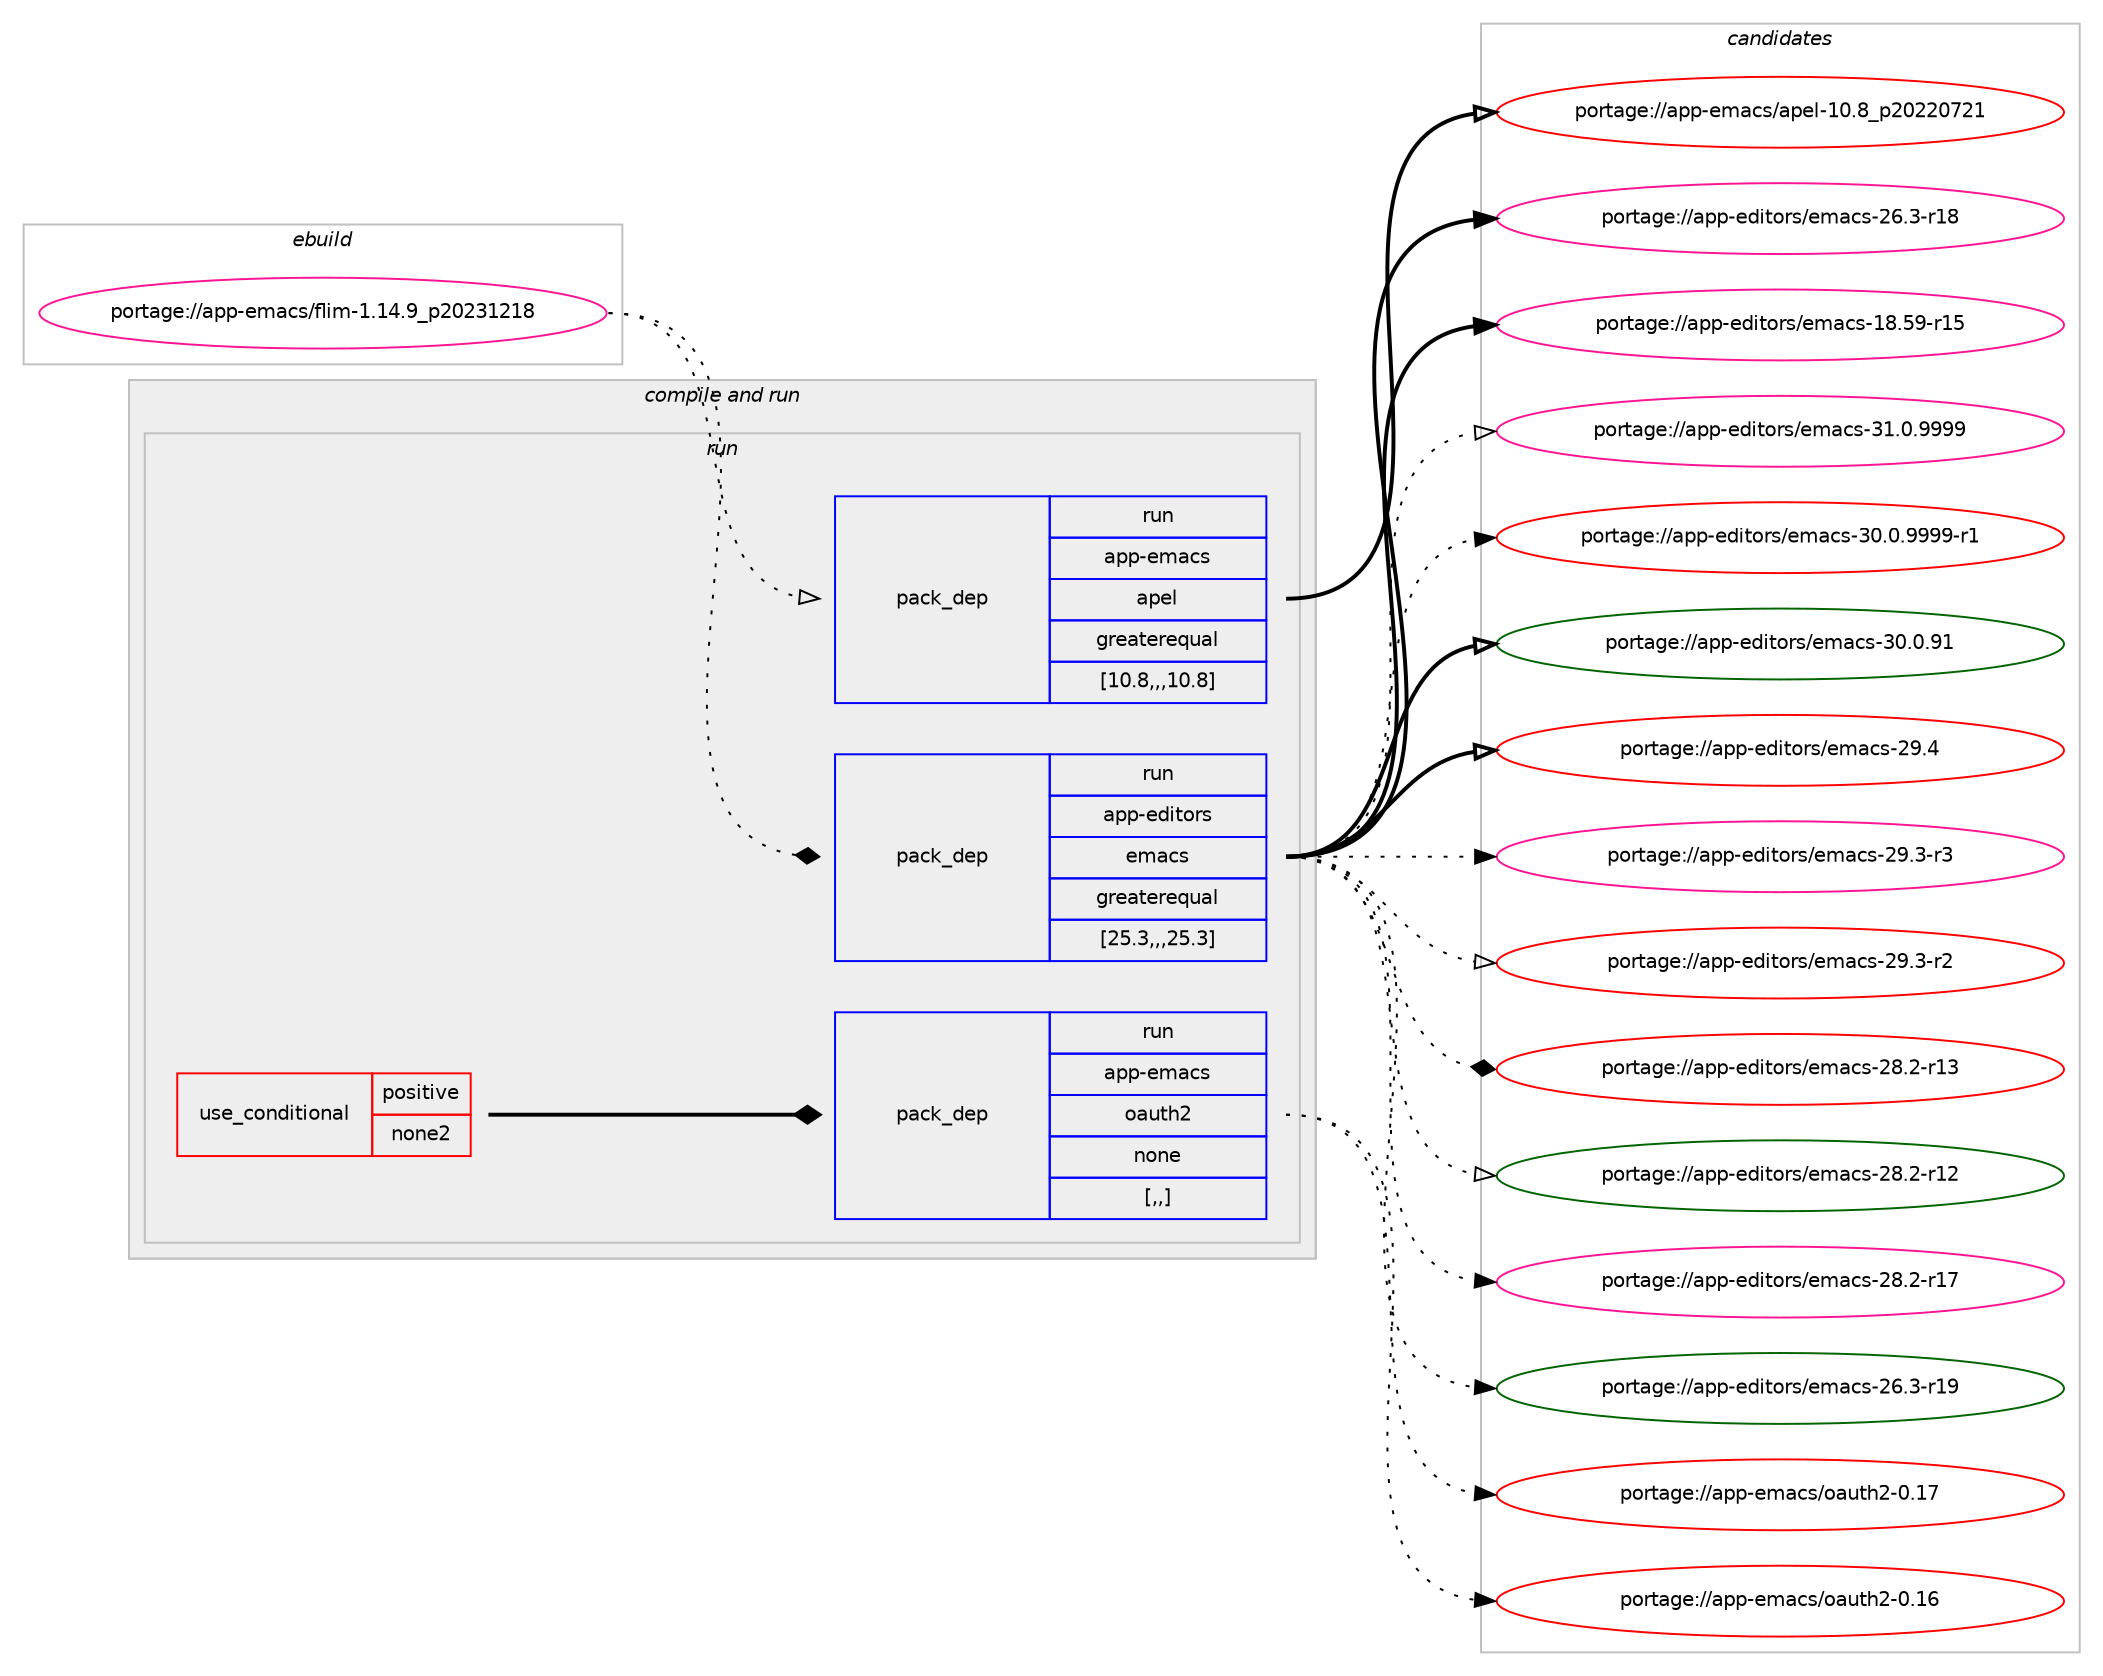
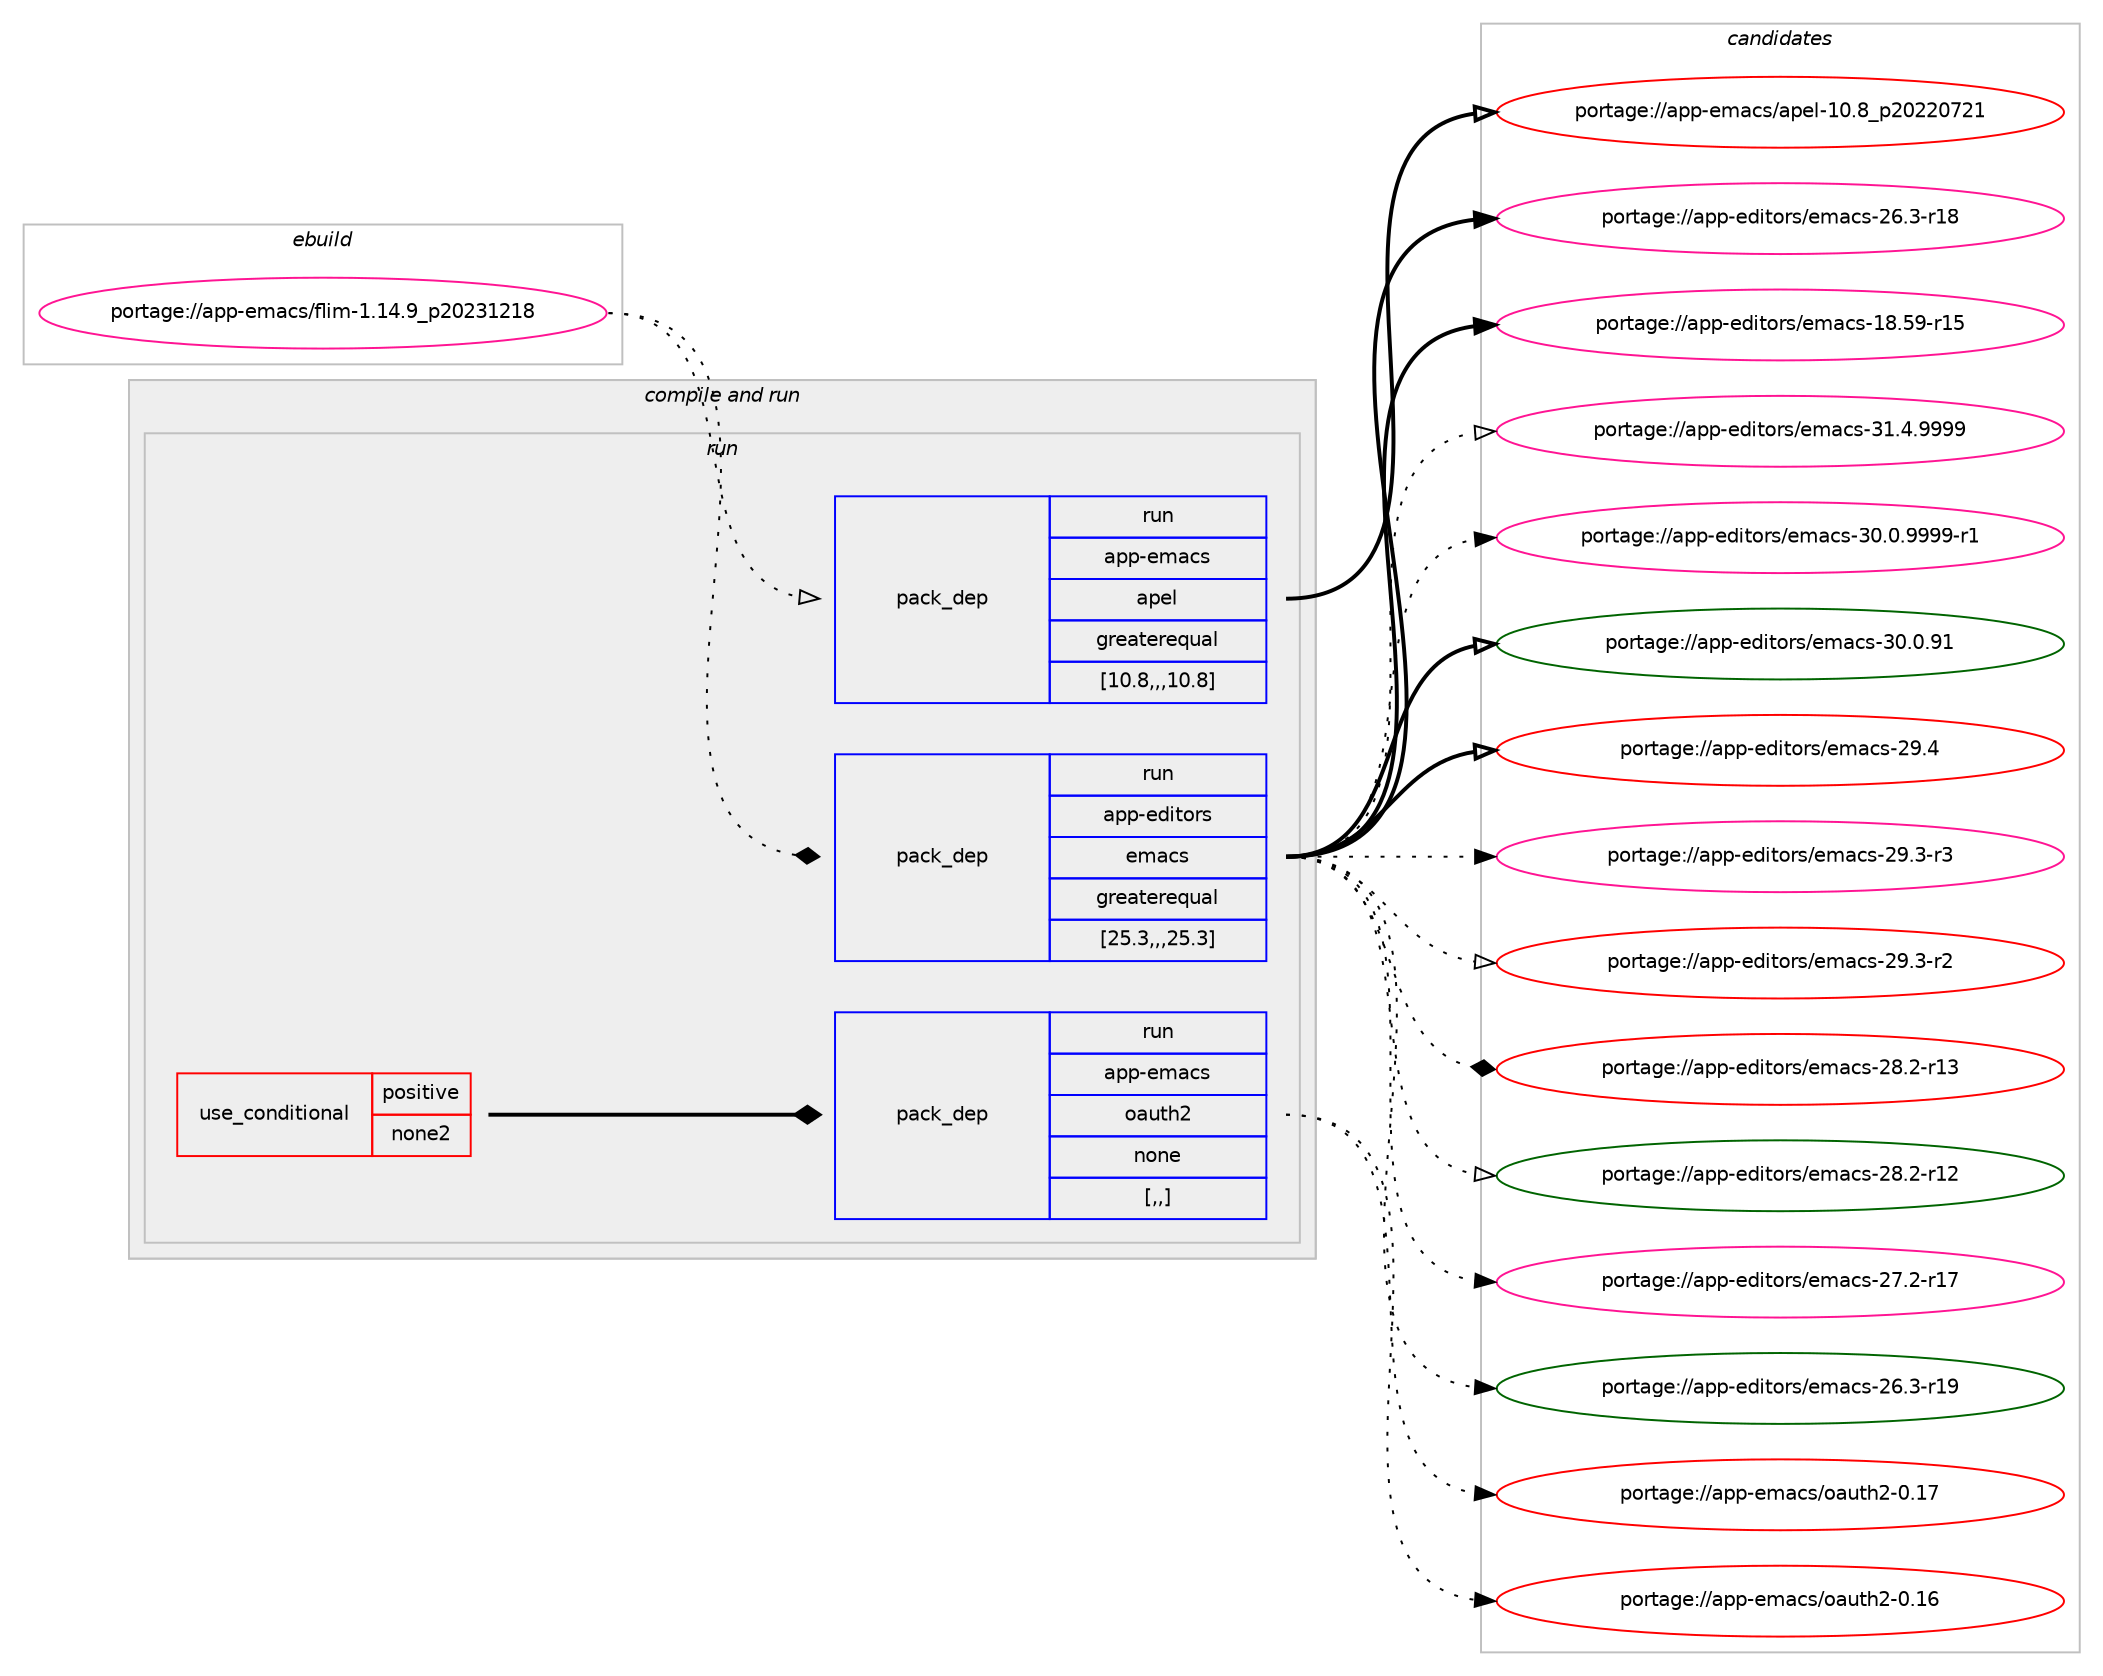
(1780, 431) -> (1780, 431)
(1780, 538) -> (1780, 538)
(1780, 1282) -> (1780, 1282)
